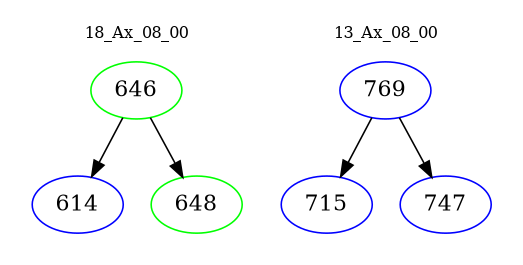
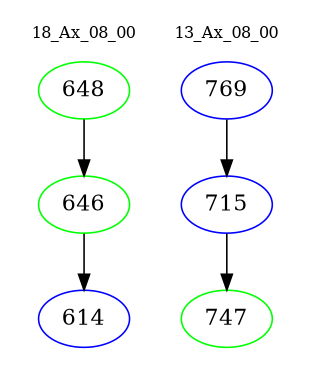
(163, 140) -> (84, 140)
(412, 140) -> (227, 254)
(446, 205) -> (227, 319)
